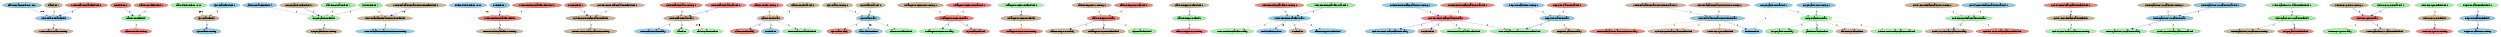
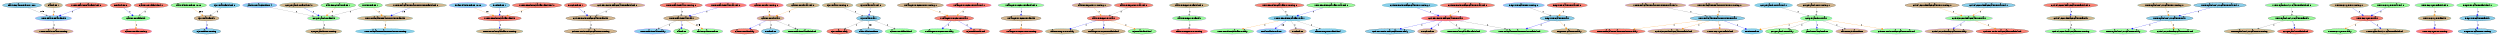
(1816, 5) -> (1816, 5)
(1763, 18) -> (1784, 25)
